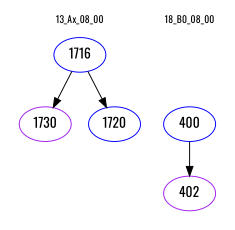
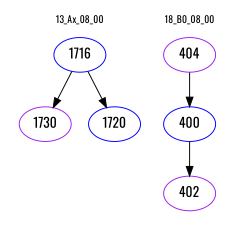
none -> (190, 55)
